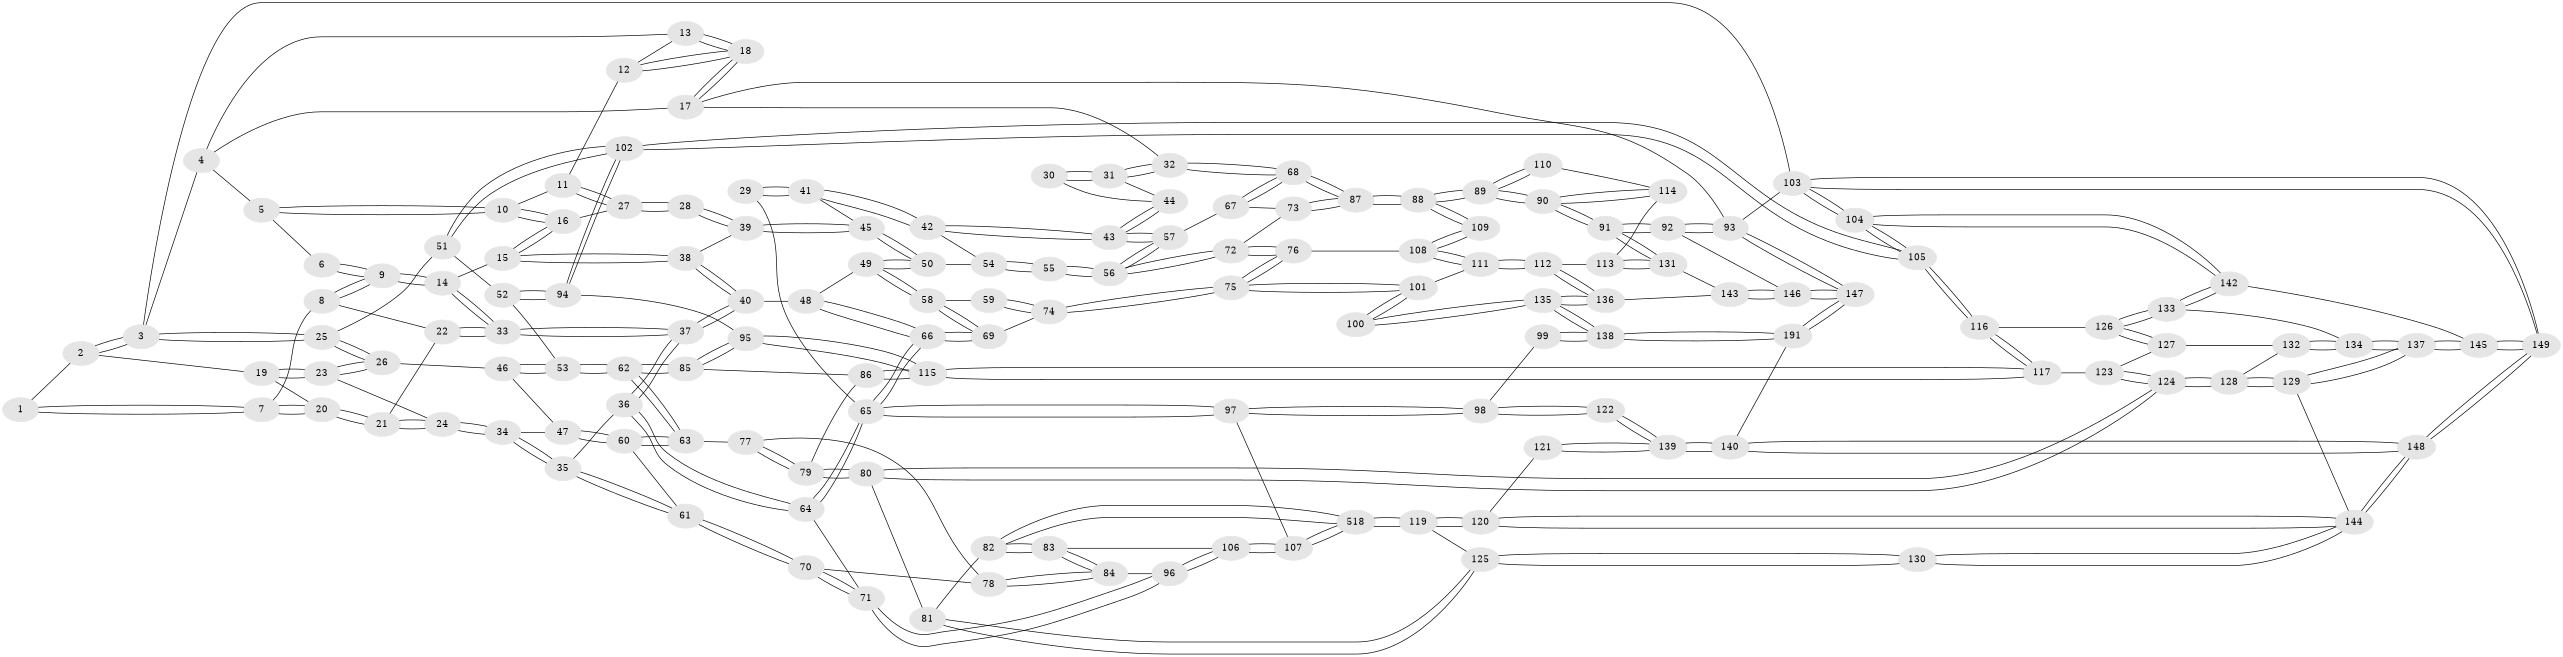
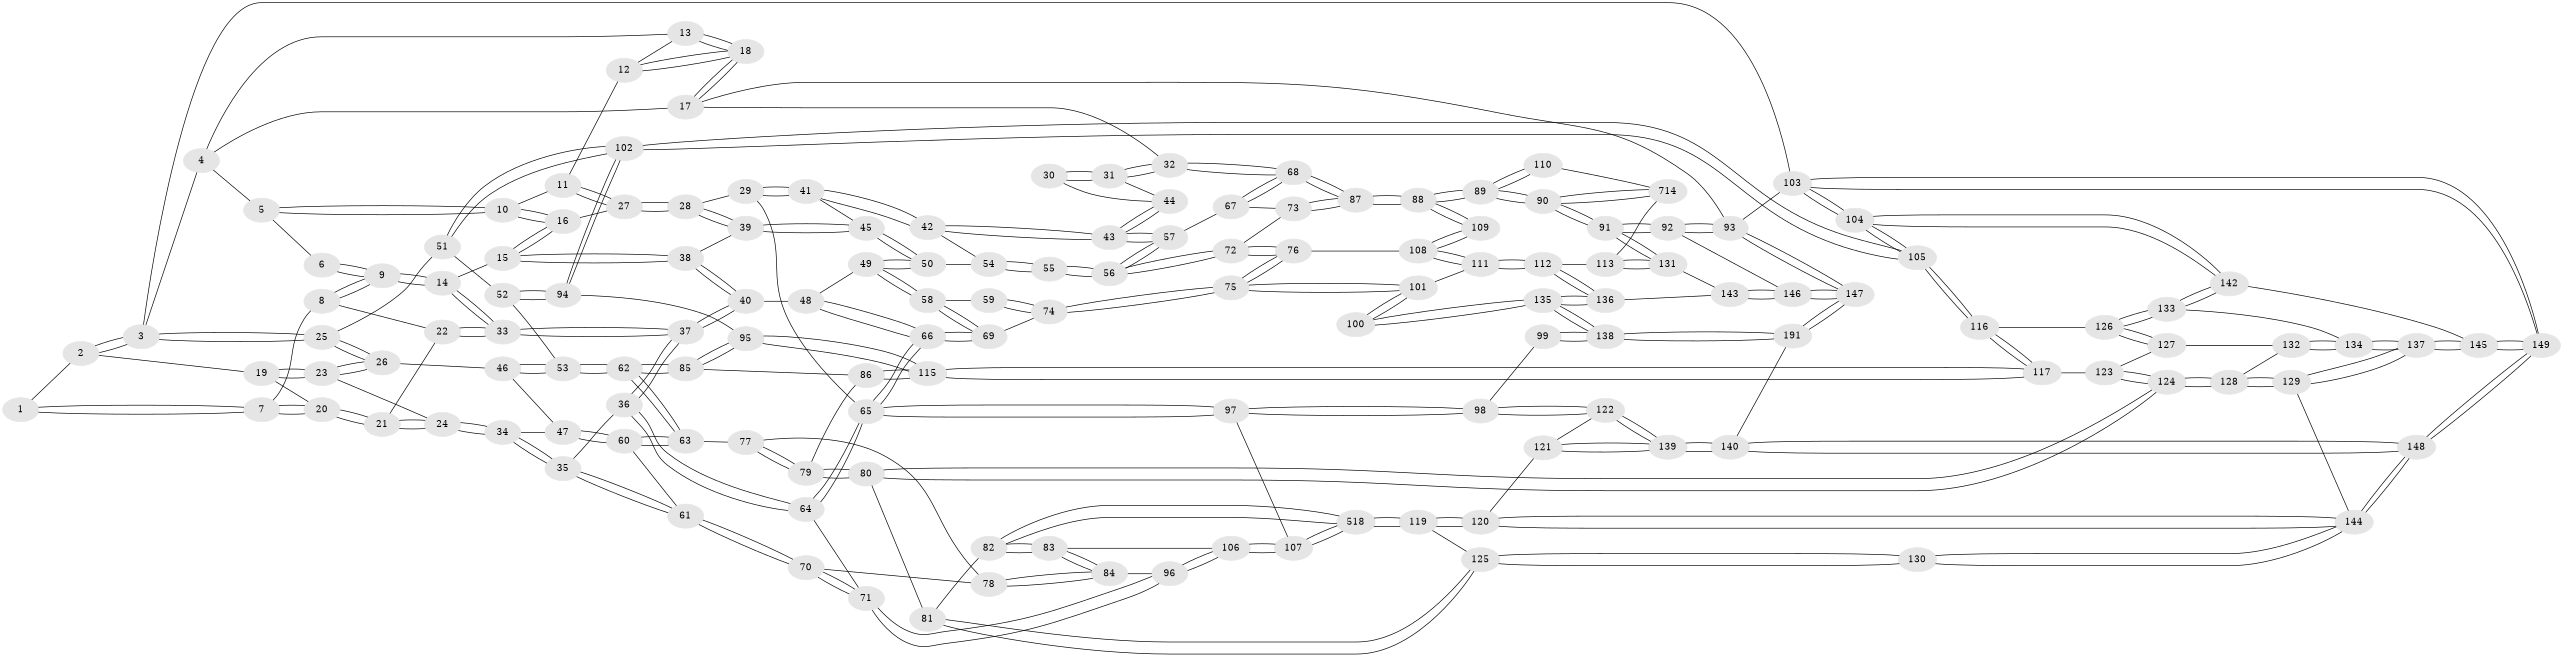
(1668, 191) -> (1668, 191)
none -> (716, 199)
none -> (1574, 429)
